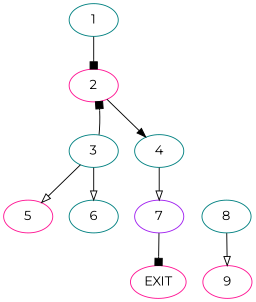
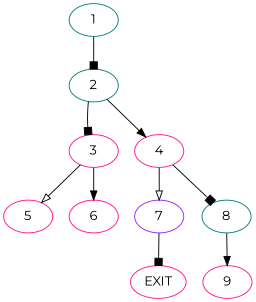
(94, 86) -> (94, 86)
(100, 123) -> (88, 114)
(94, 151) -> (94, 151)
(159, 151) -> (159, 151)
(94, 179) -> (94, 179)
none -> (190, 181)
(94, 217) -> (94, 217)
(227, 245) -> (227, 245)
